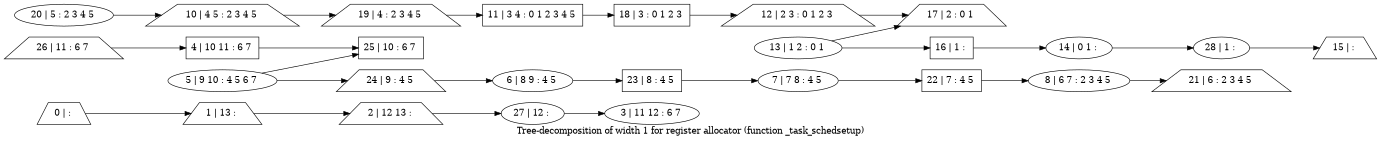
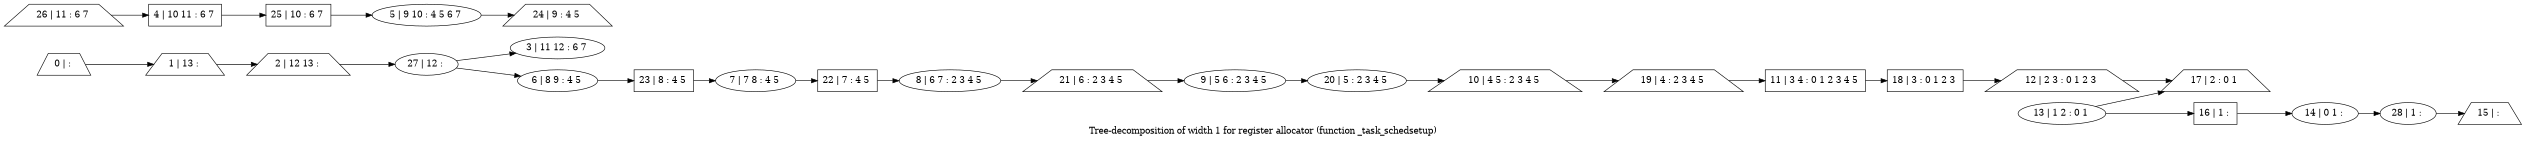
(307, 64) -> (348, 15)
(460, 81) -> (486, 72)
none -> (1235, 81)
